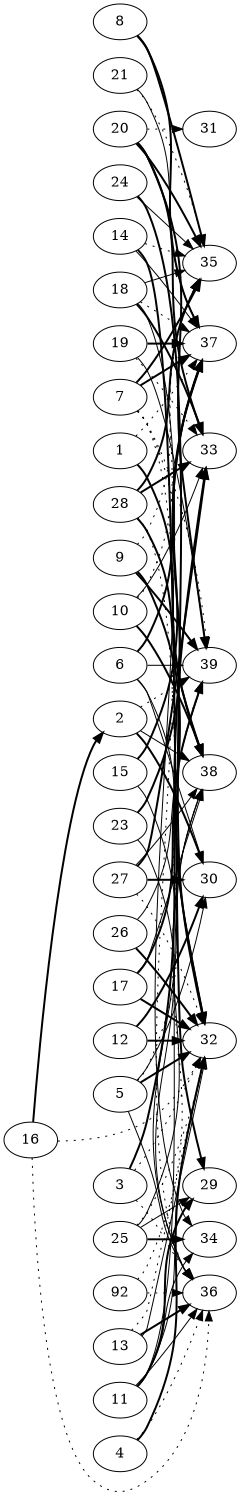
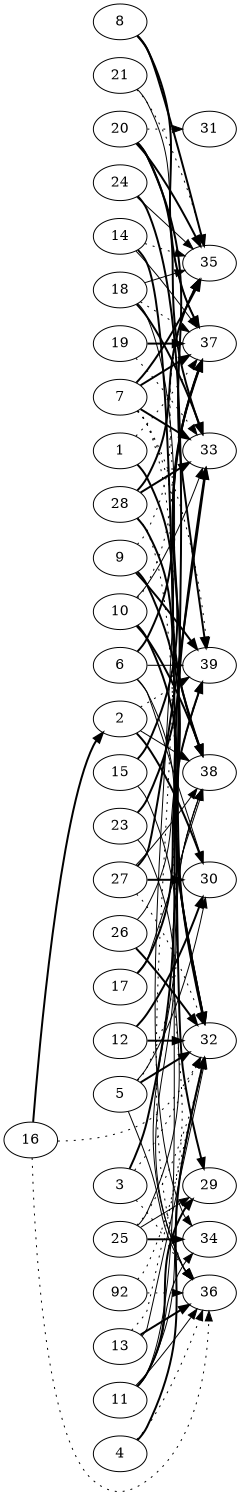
none -> (160, 421)
(181, 494) -> none
(161, 1011) -> (176, 816)
